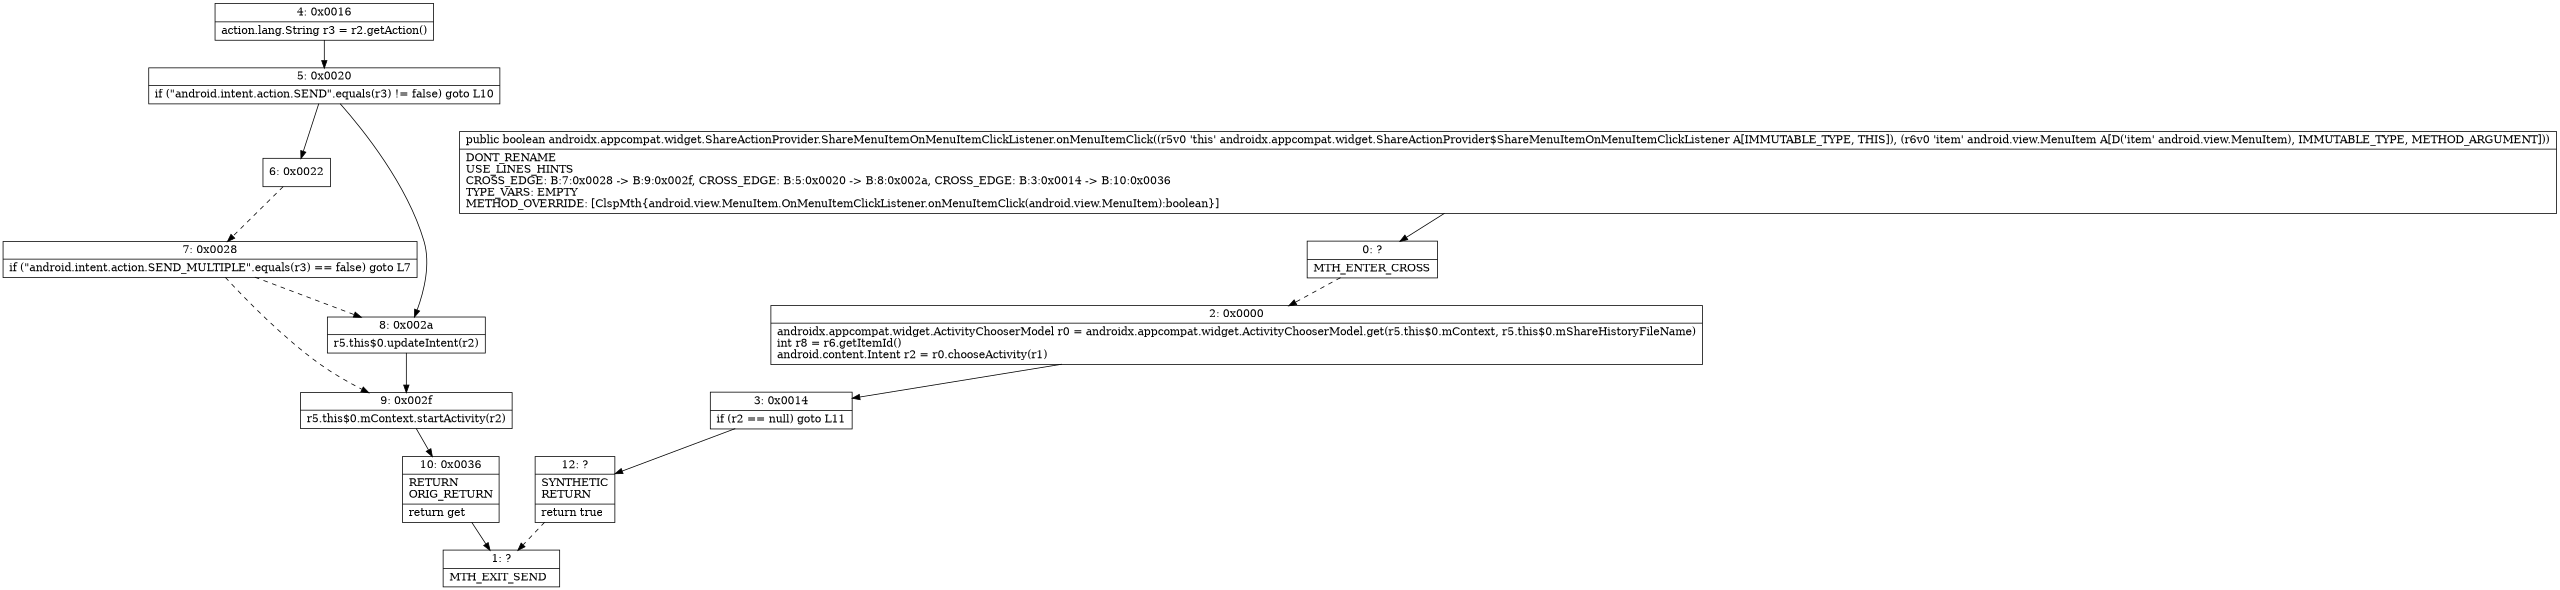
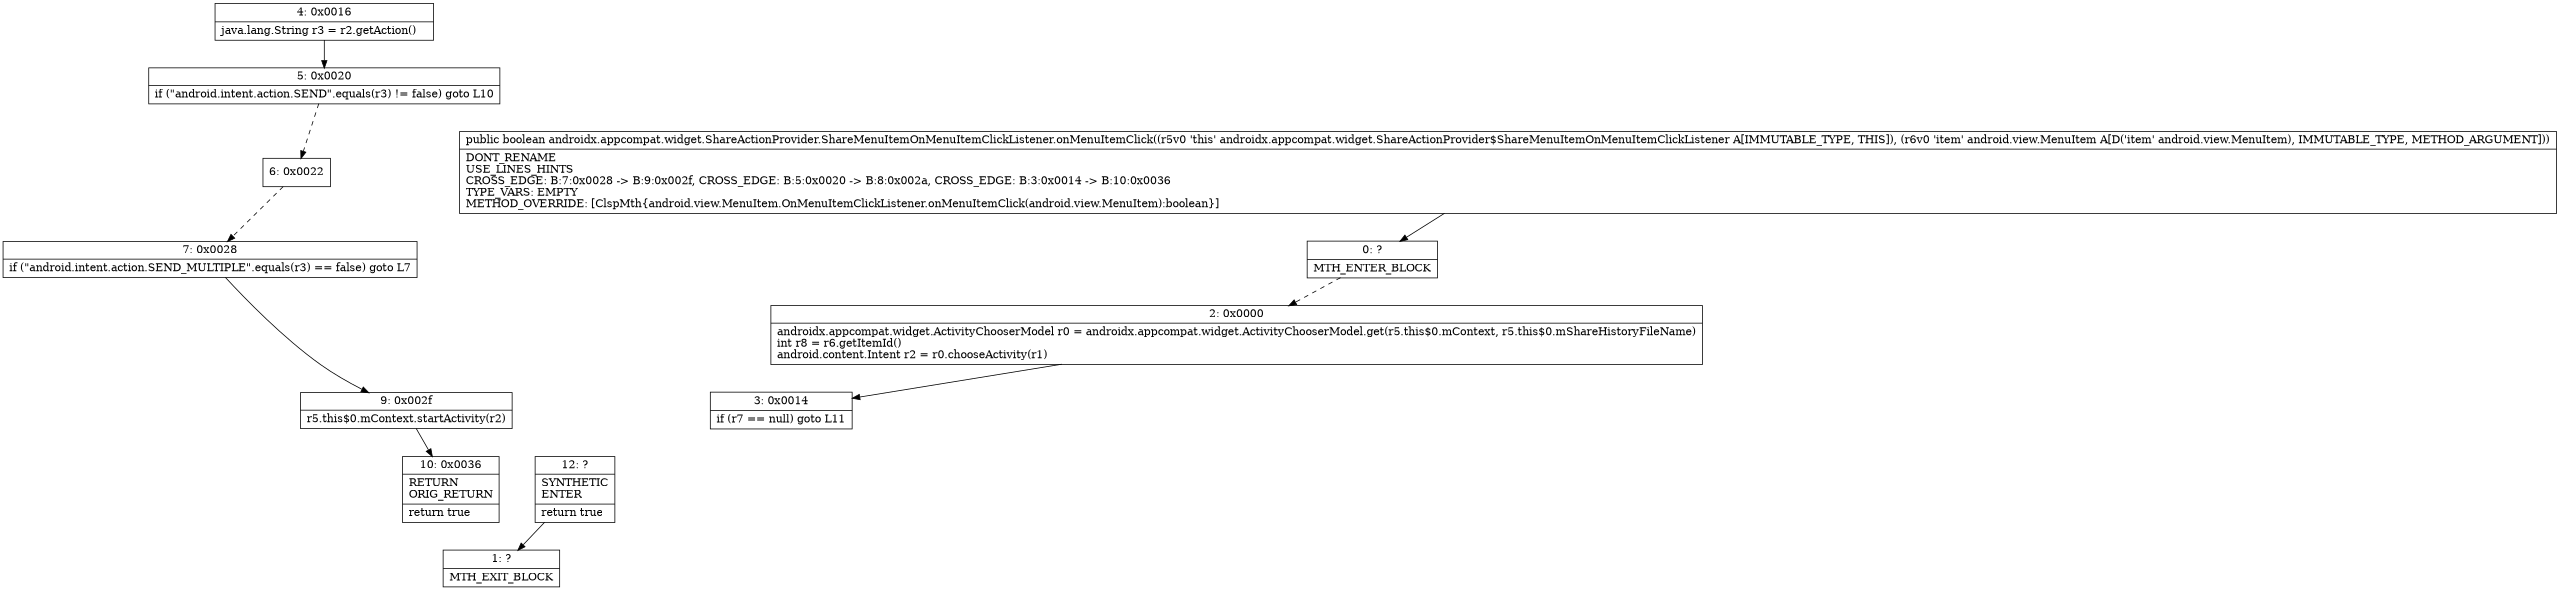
(324, 31) -> (319, 31)
(311, 127) -> (311, 127)
(1372, 268) -> (1372, 268)
(406, 335) -> none
(289, 339) -> (289, 339)
(781, 419) -> (781, 419)
(679, 450) -> none
(566, 495) -> (562, 495)
(437, 513) -> (440, 513)
(479, 533) -> none
(534, 533) -> (534, 533)
(498, 577) -> (501, 577)
